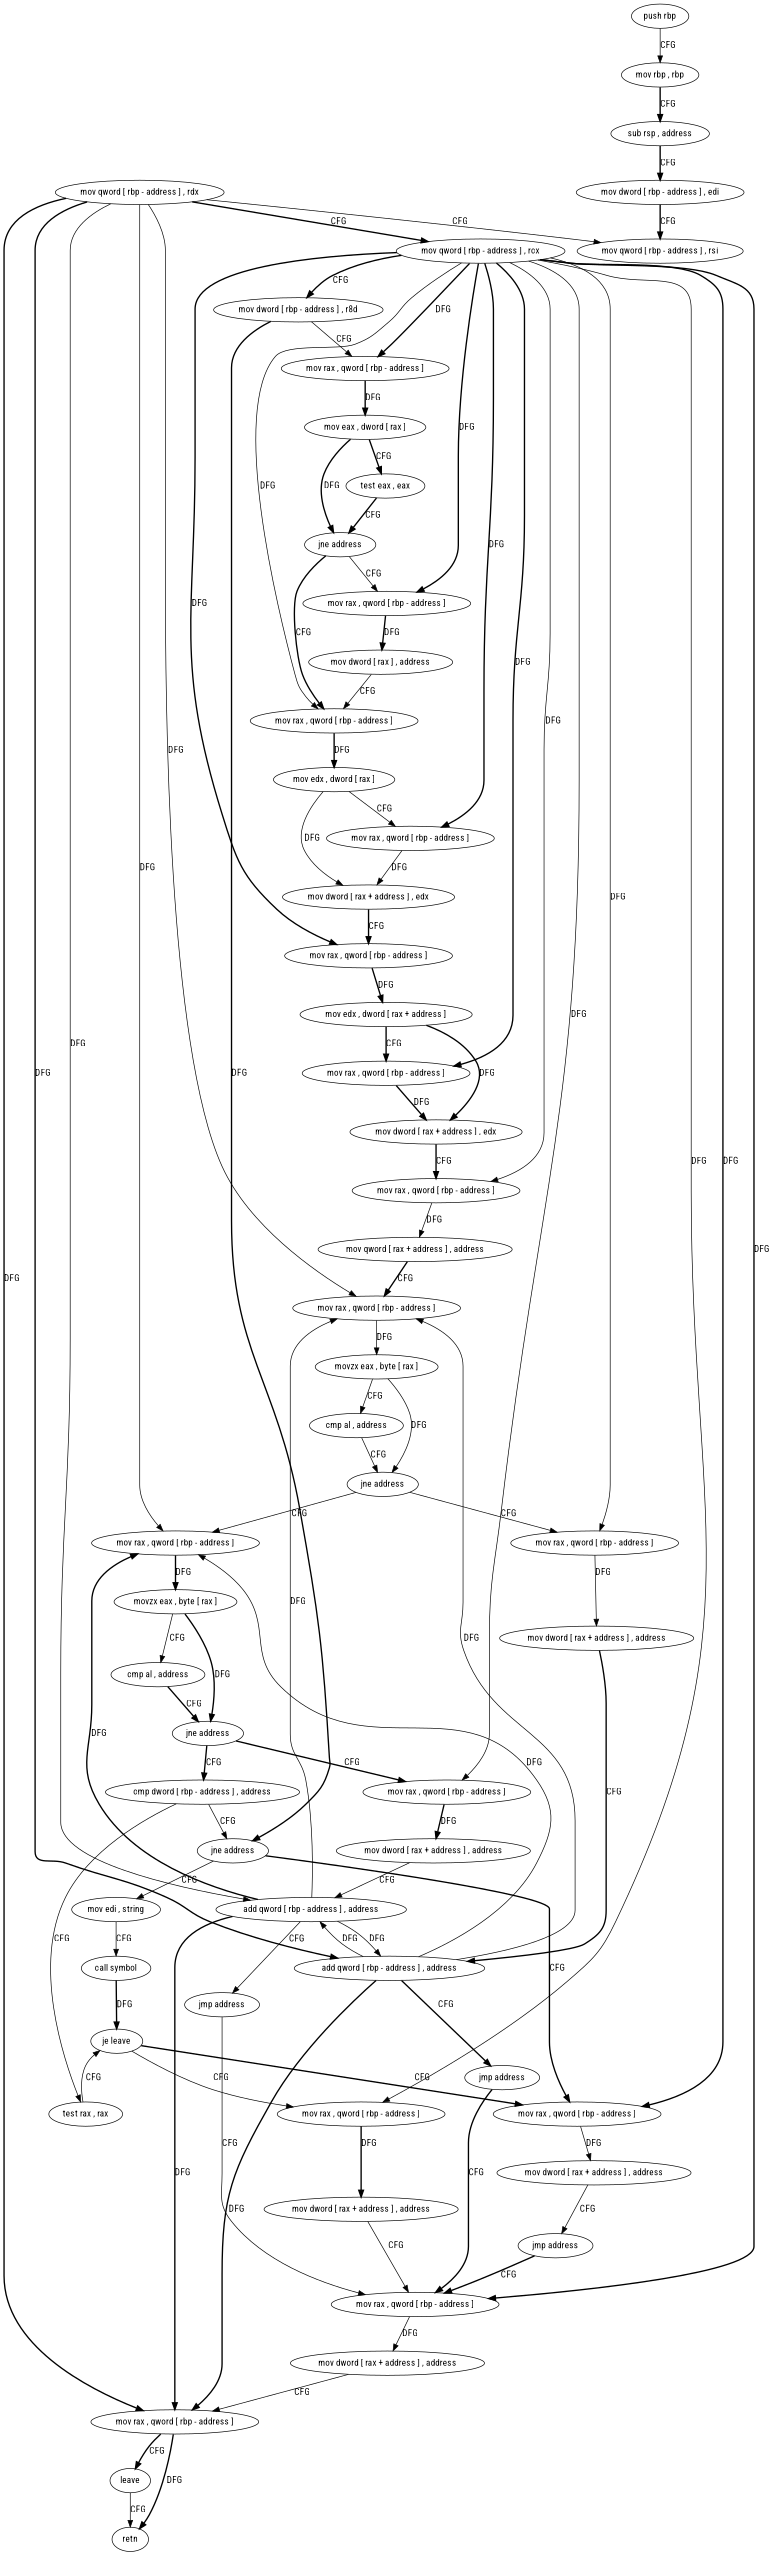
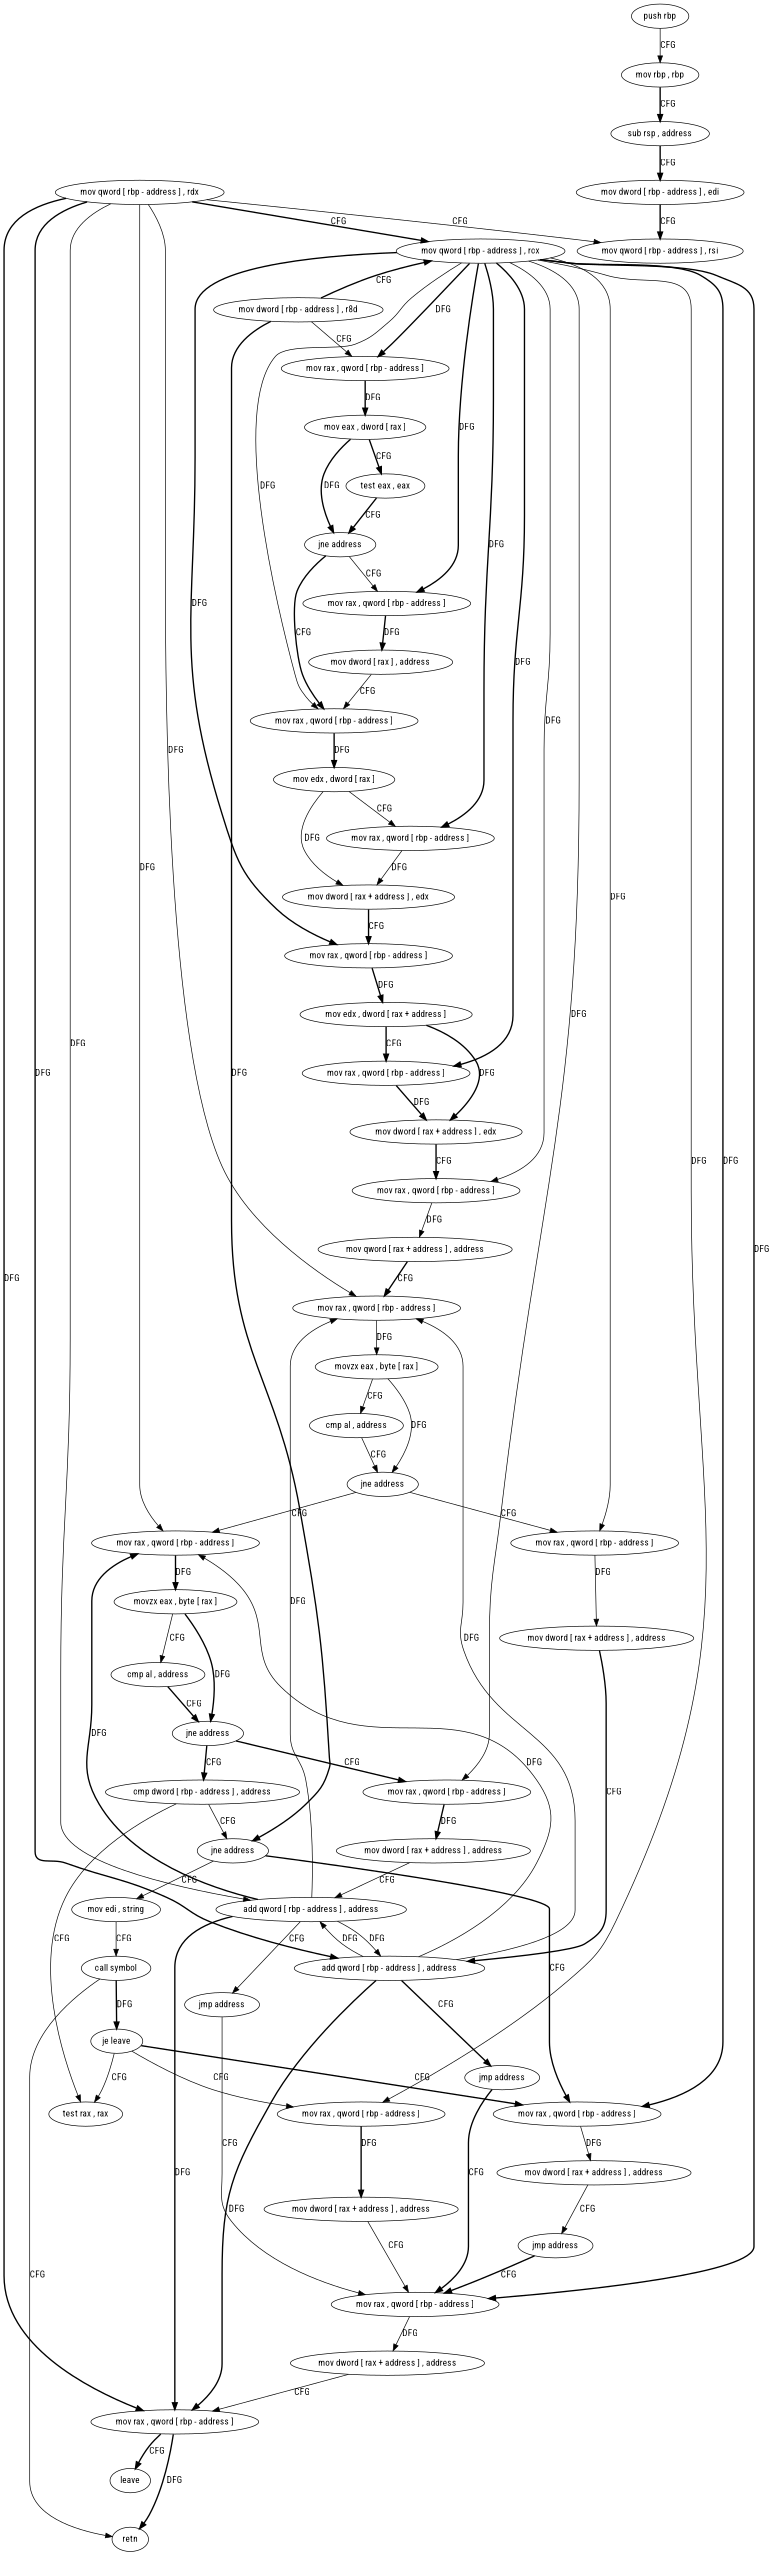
(353, 267) -> (372, 277)
(82, 2076) -> (108, 2075)
(130, 2507) -> (30, 2267)
